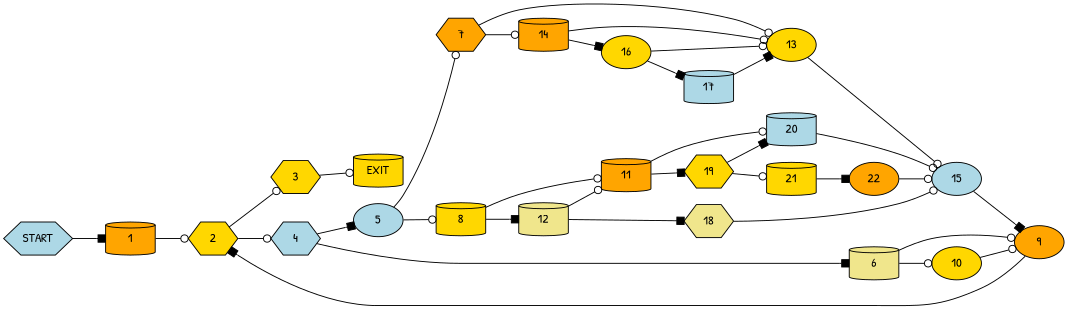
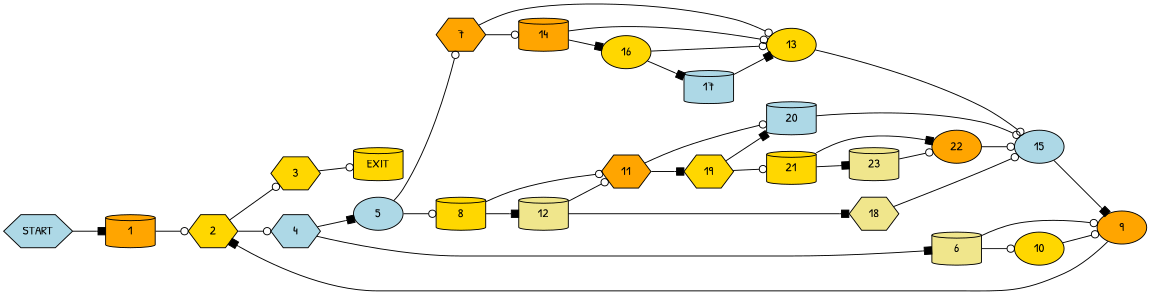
none -> (874, 164)
(626, 175) -> (626, 172)
